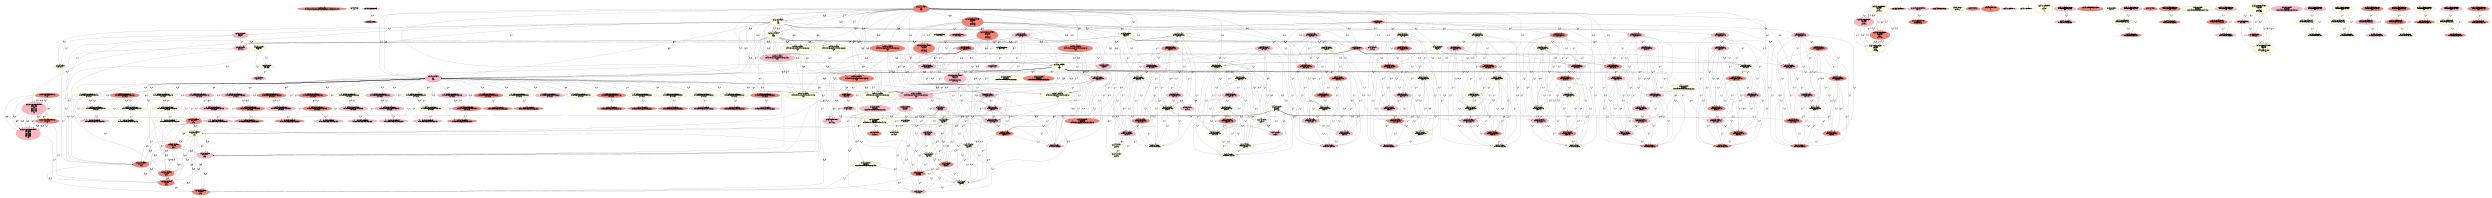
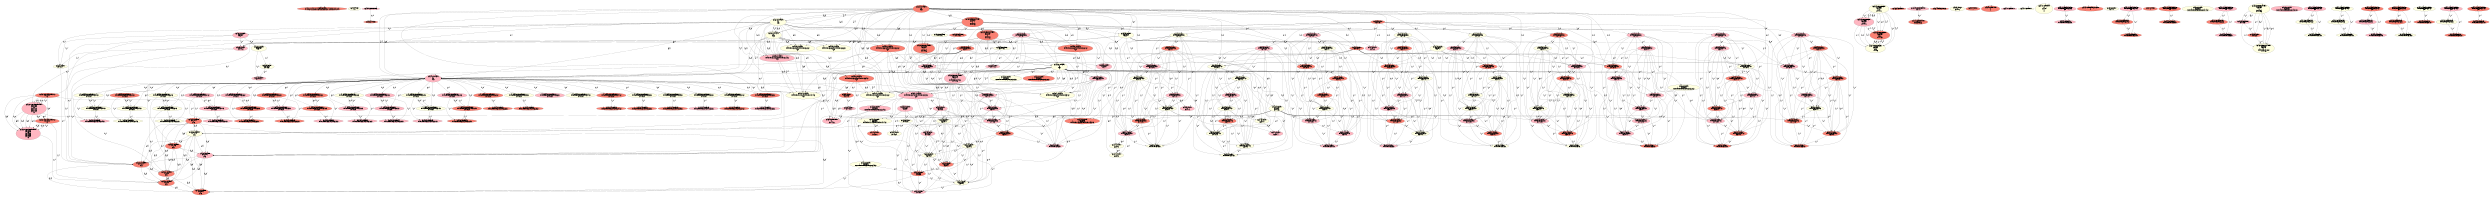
(2122, 22) -> (2122, 22)
(1226, 101) -> (1229, 102)
